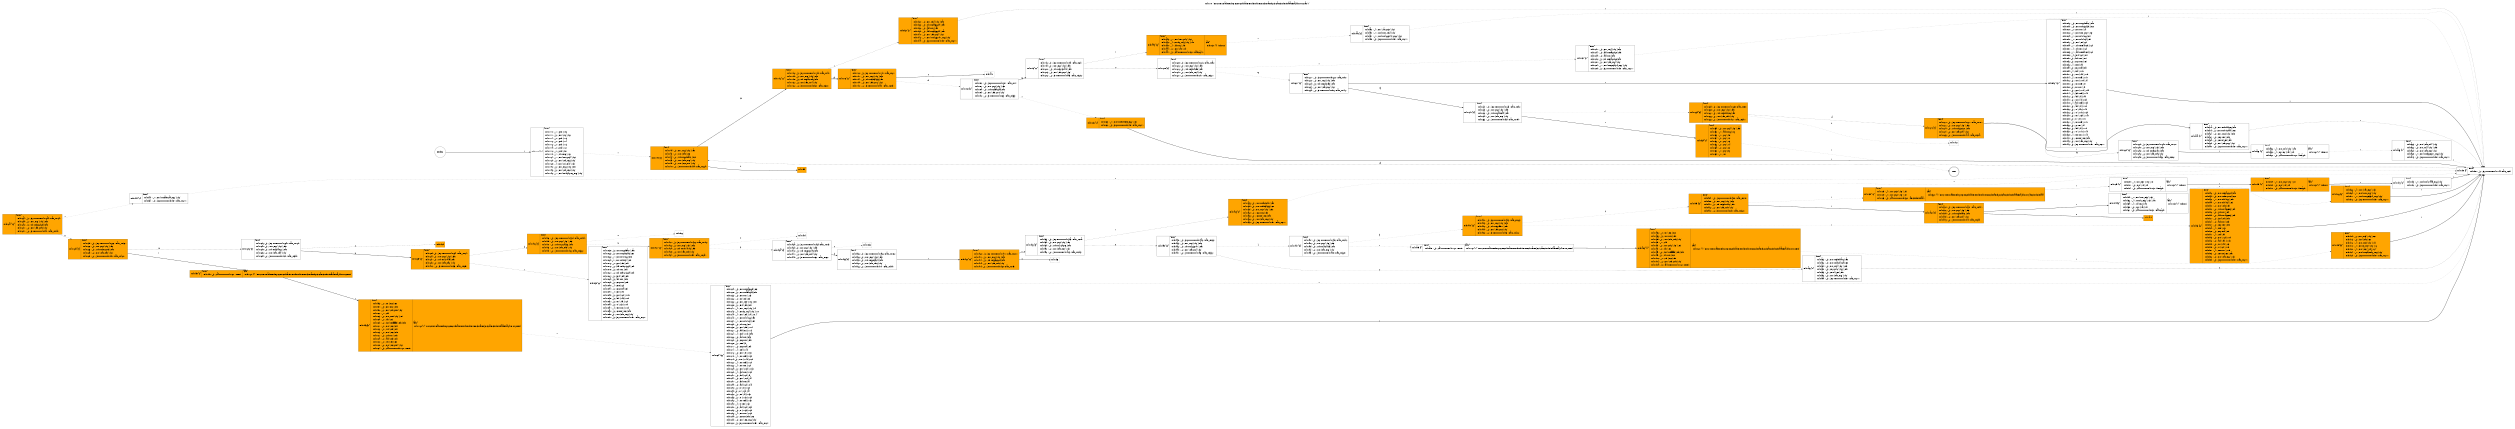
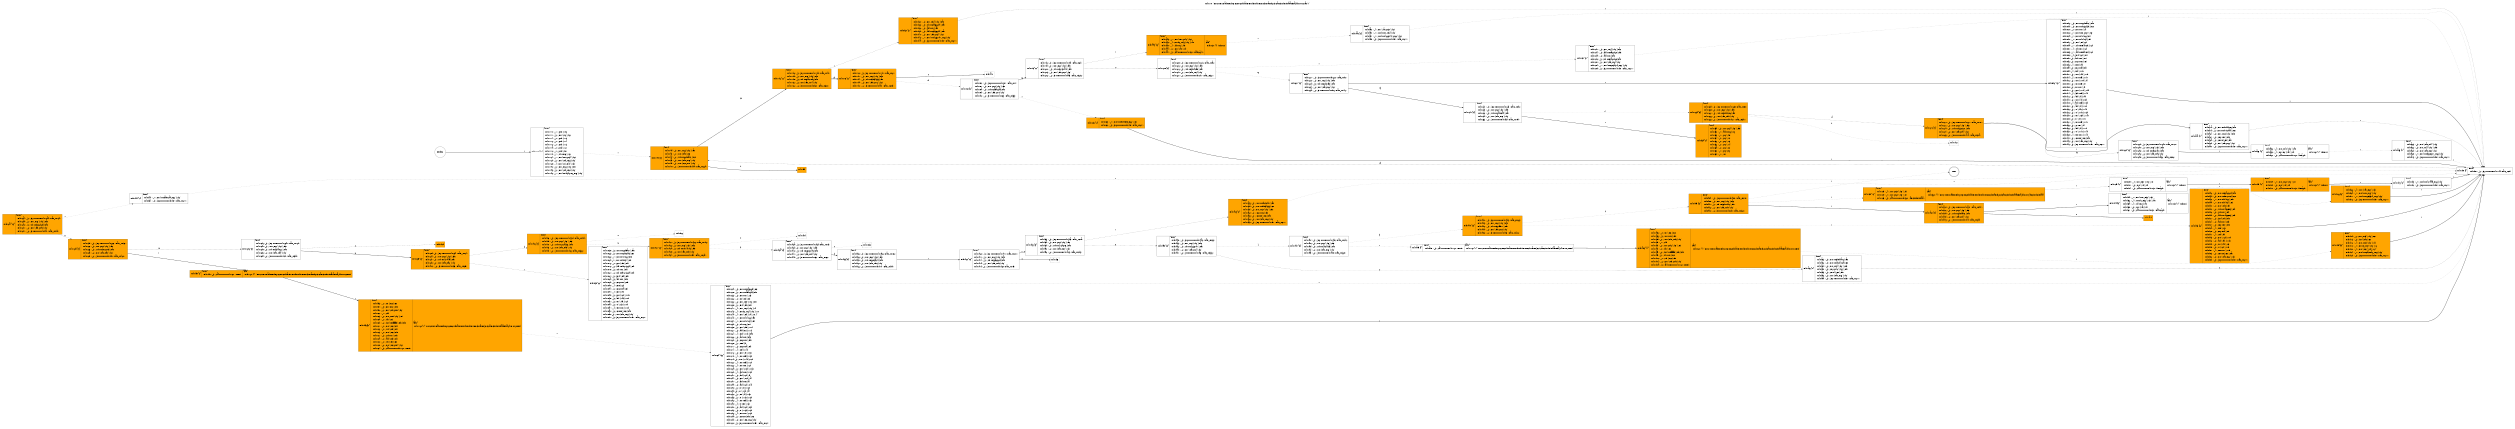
(1845, 156) -> (1843, 185)
(989, 260) -> (989, 260)
